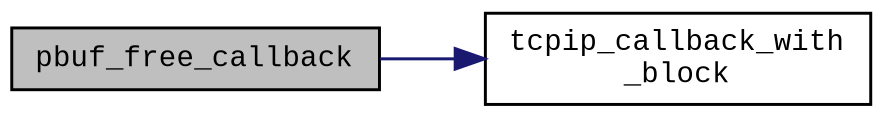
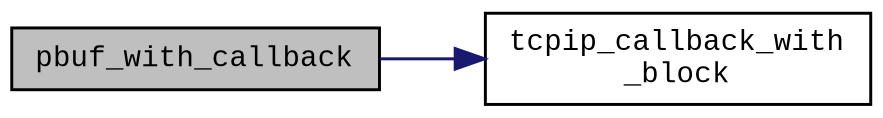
(196, 59) -> (196, 59)
